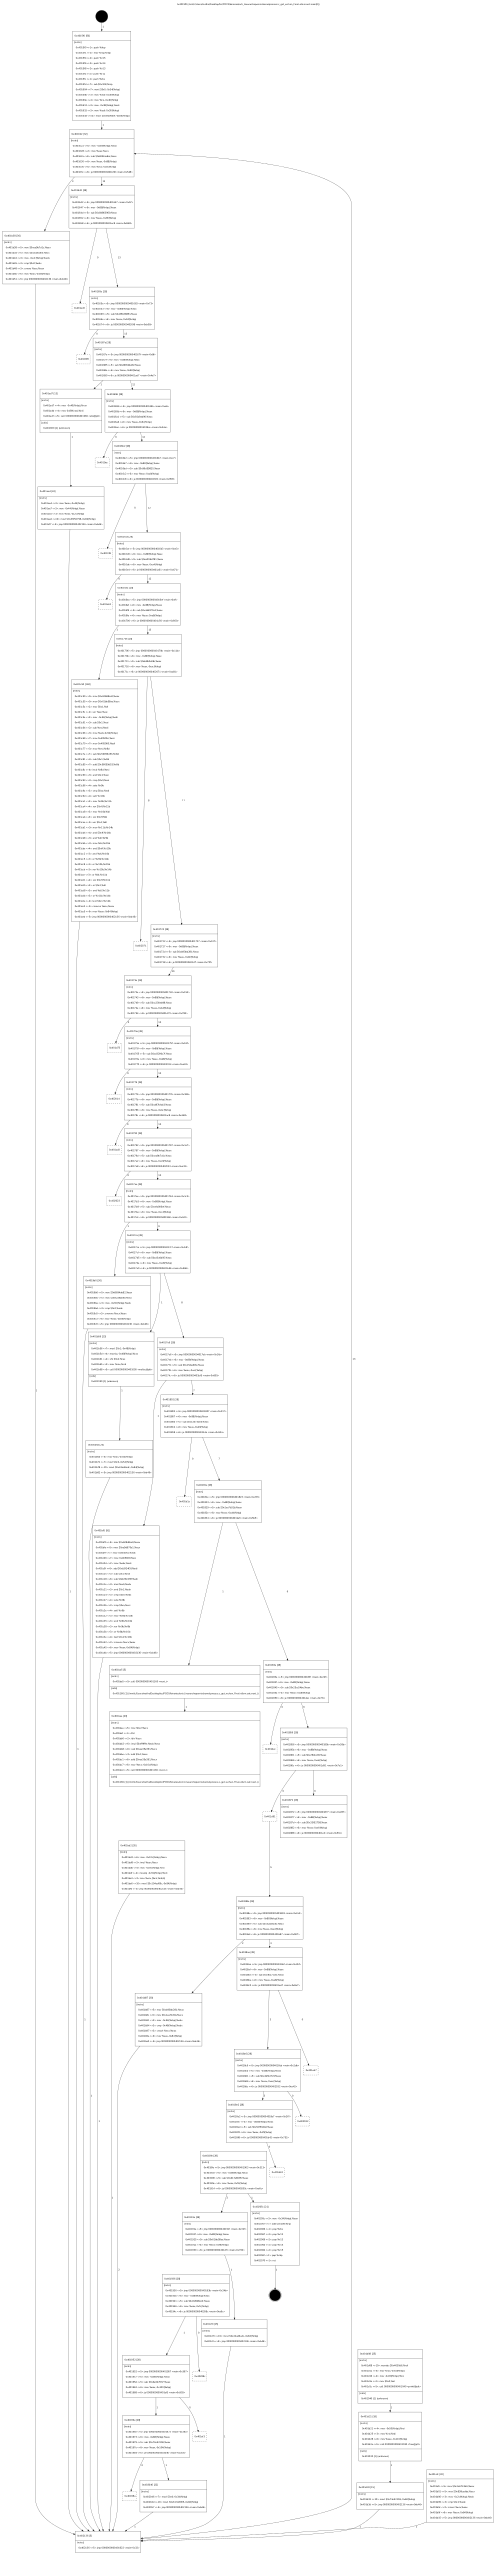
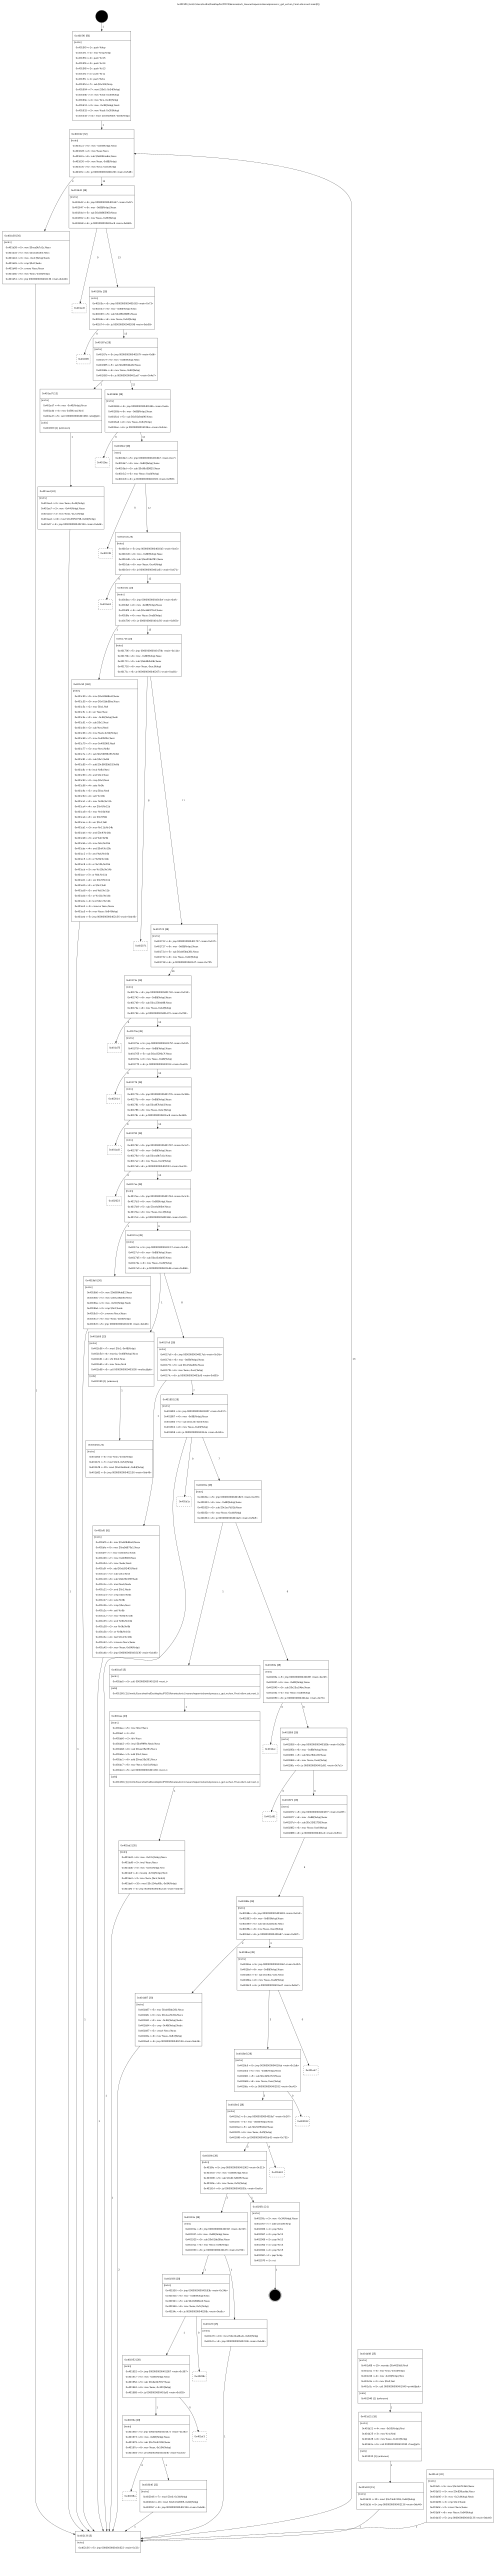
none -> (167, 1813)
(270, 1858) -> (292, 1867)
(90, 2003) -> (105, 1953)
none -> (247, 2146)
none -> (206, 2264)
